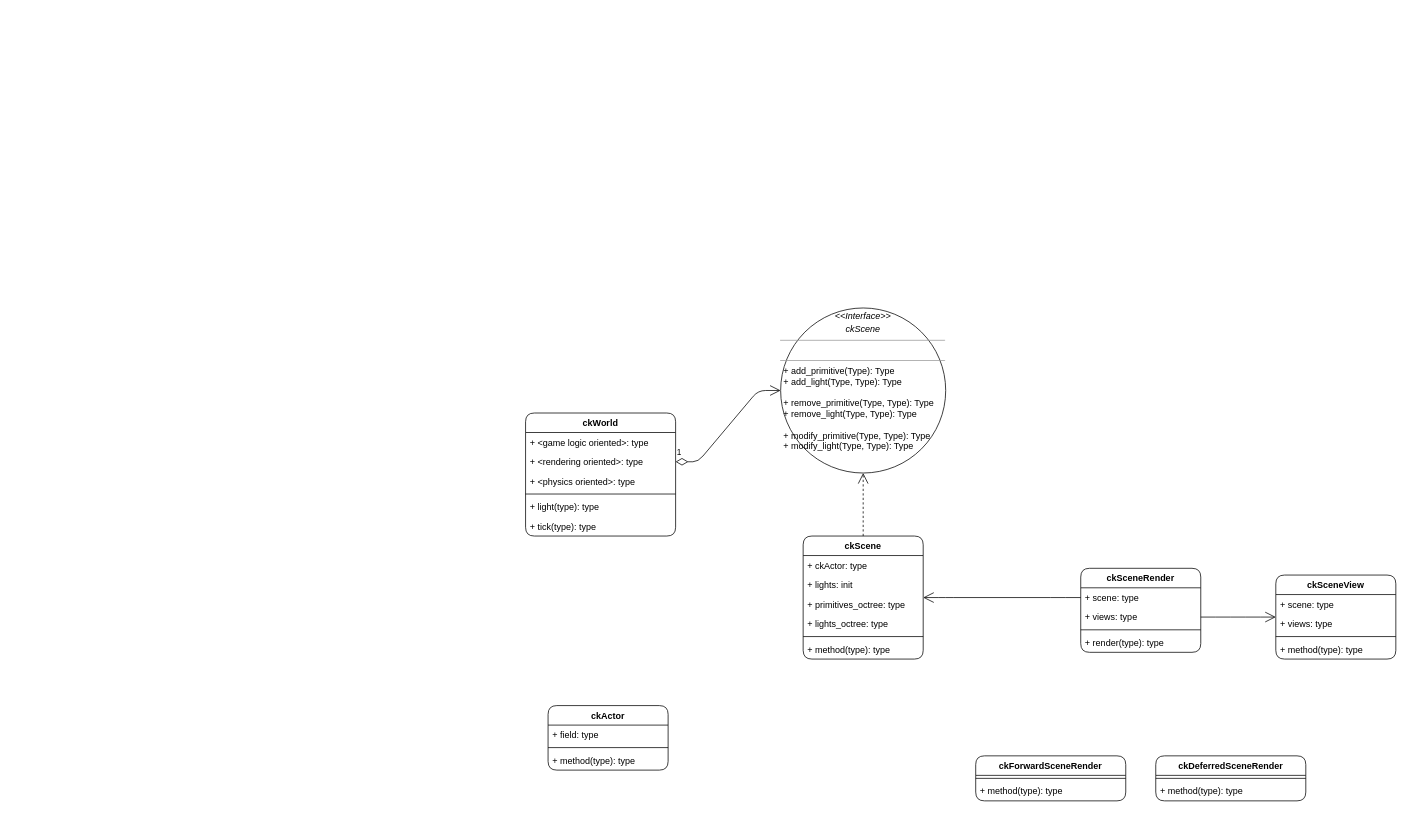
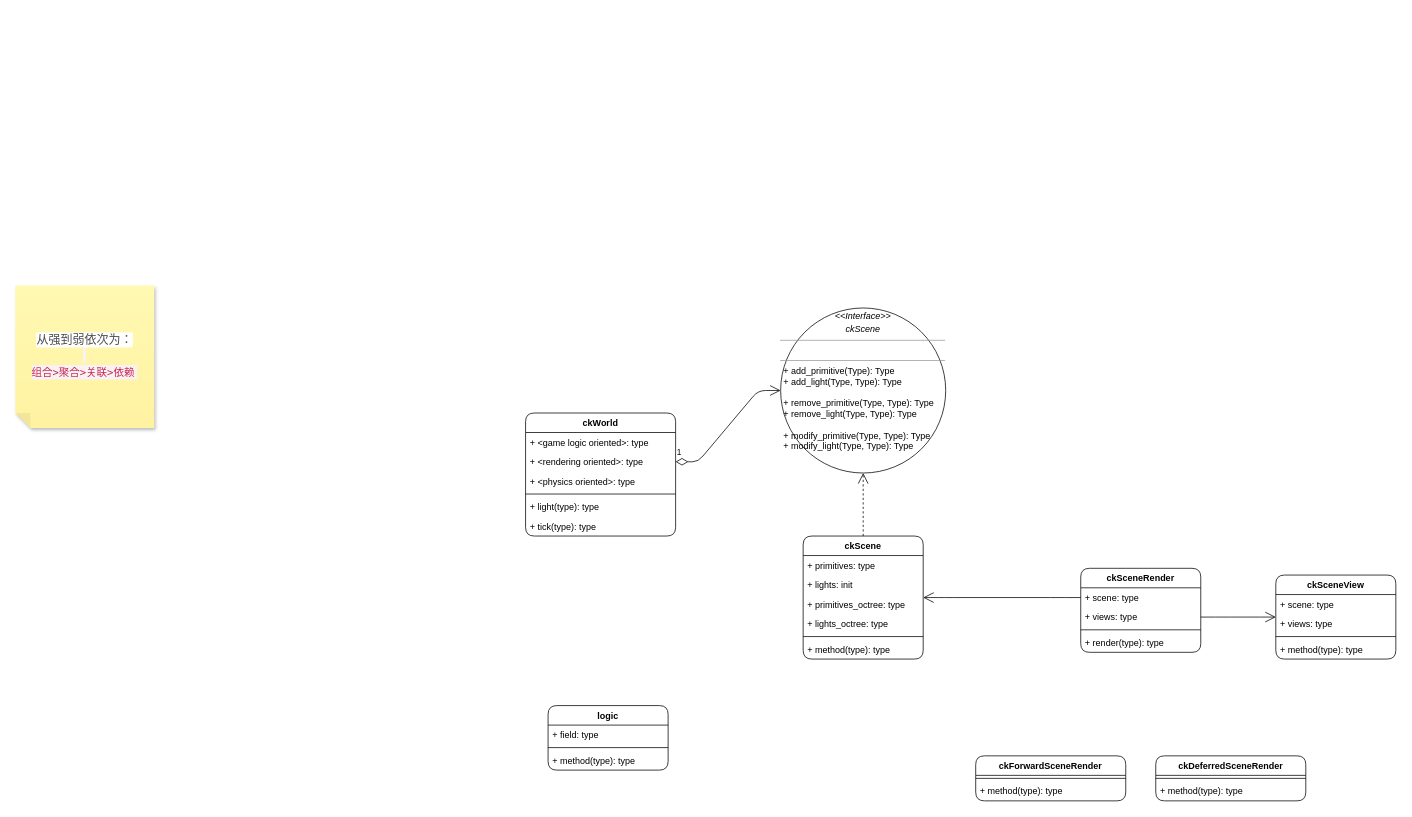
none -> (85, 357)
(841, 566) -> (845, 566)
(608, 716) -> (608, 716)
